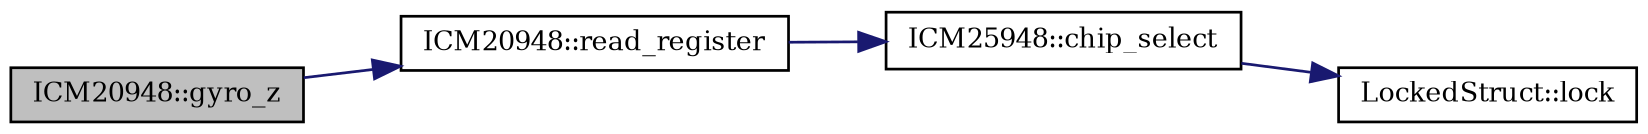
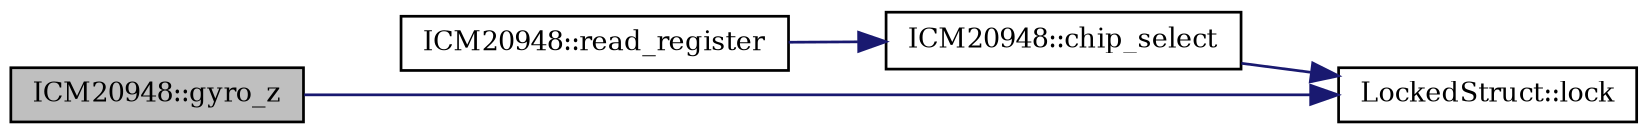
(1064, 41) -> (1064, 41)
(338, 74) -> (807, 95)
